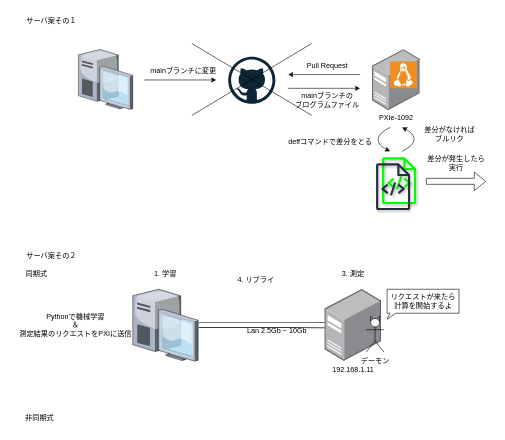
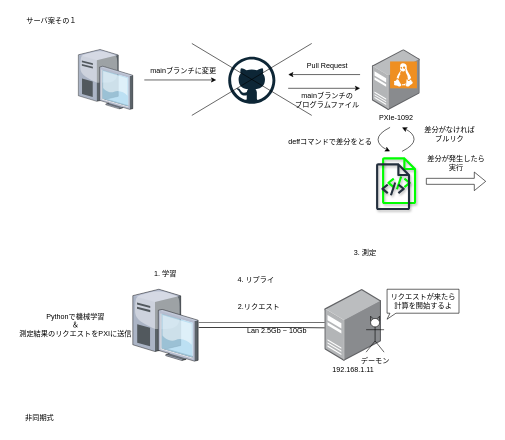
(51, 257) -> none
(36, 275) -> none
(353, 275) -> (365, 254)
none -> (259, 308)
